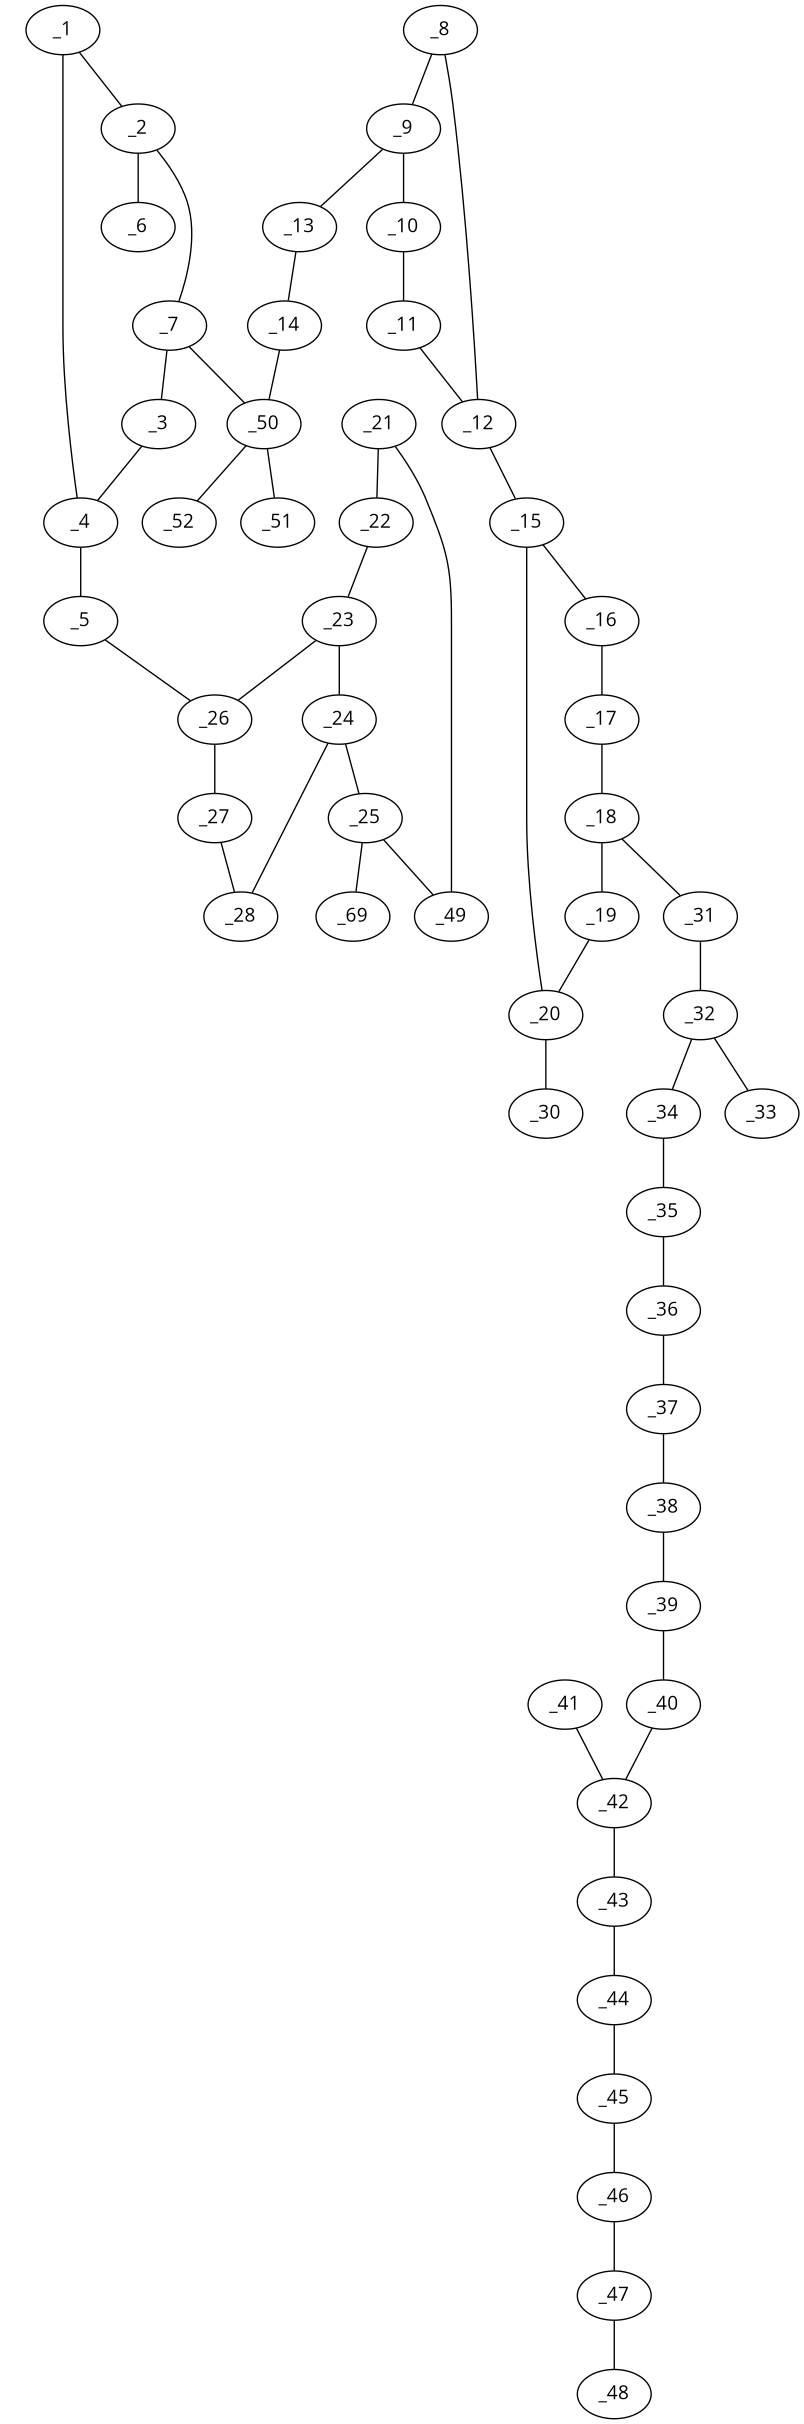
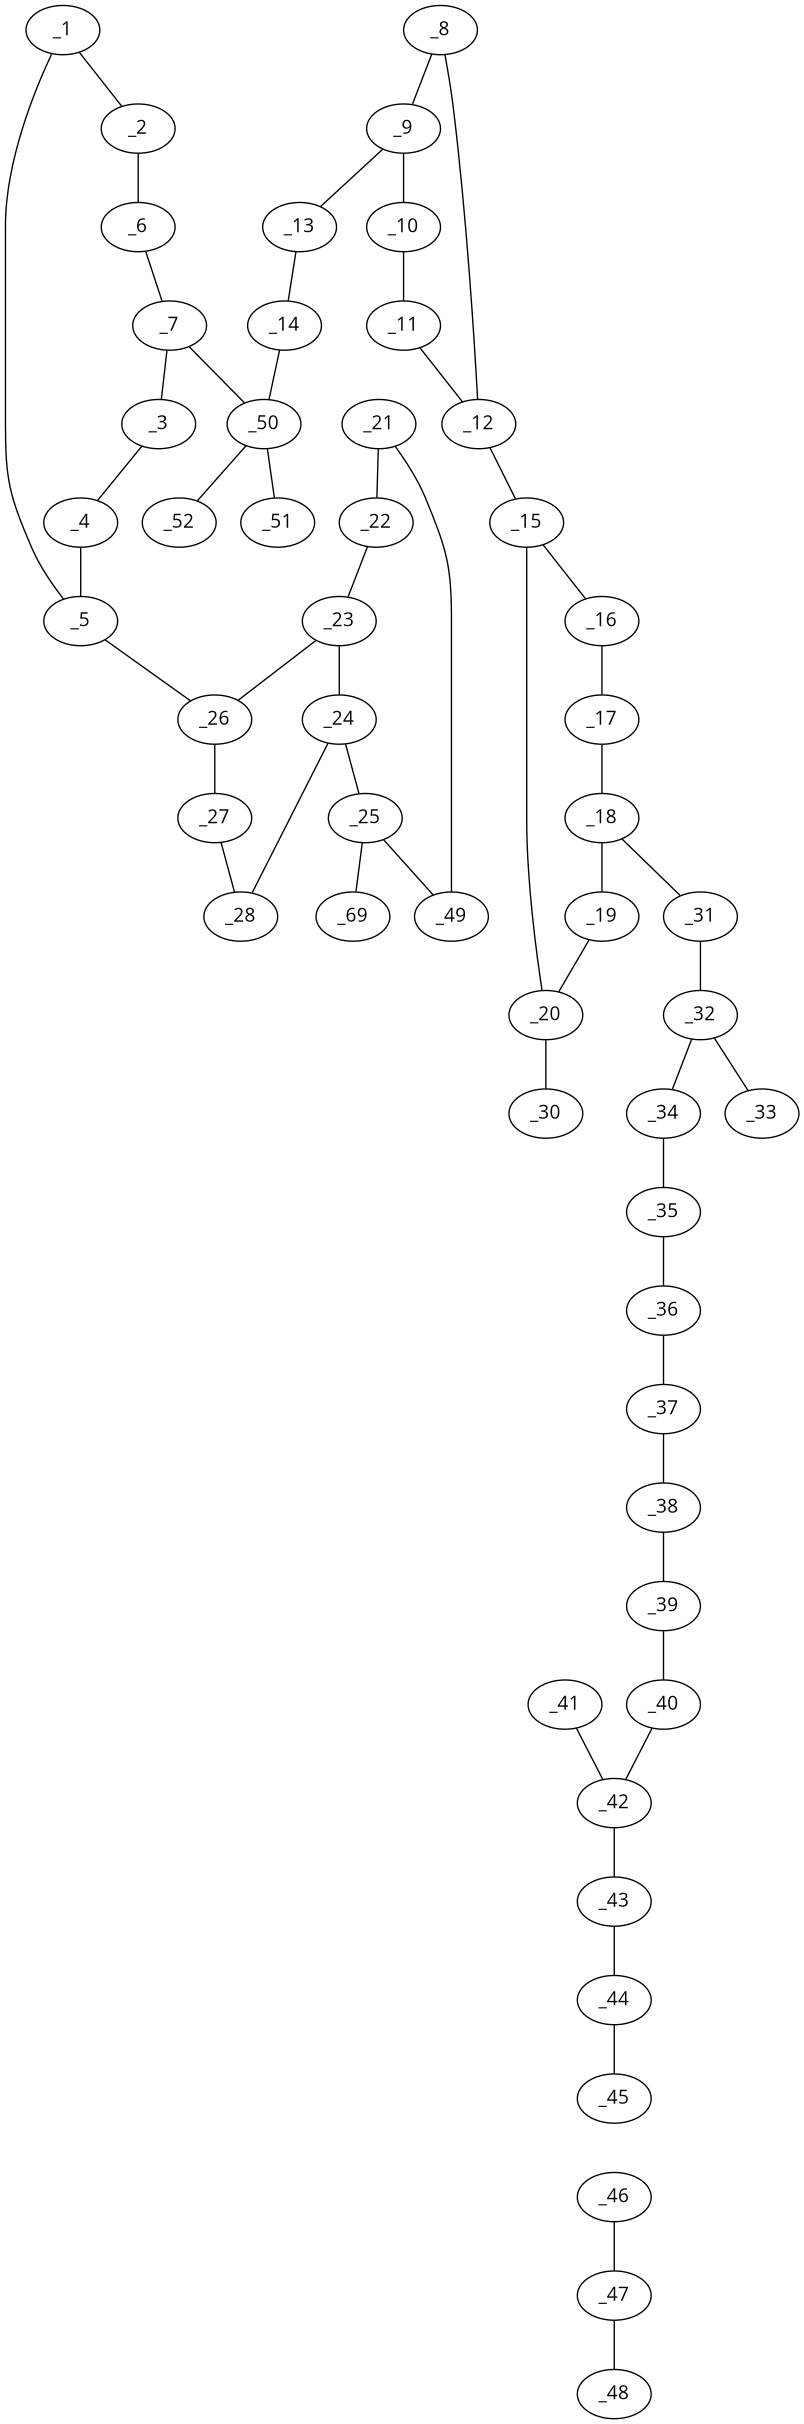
(191, 222) -> (154, 276)
(63, 277) -> (5, 329)
(614, 2148) -> none
